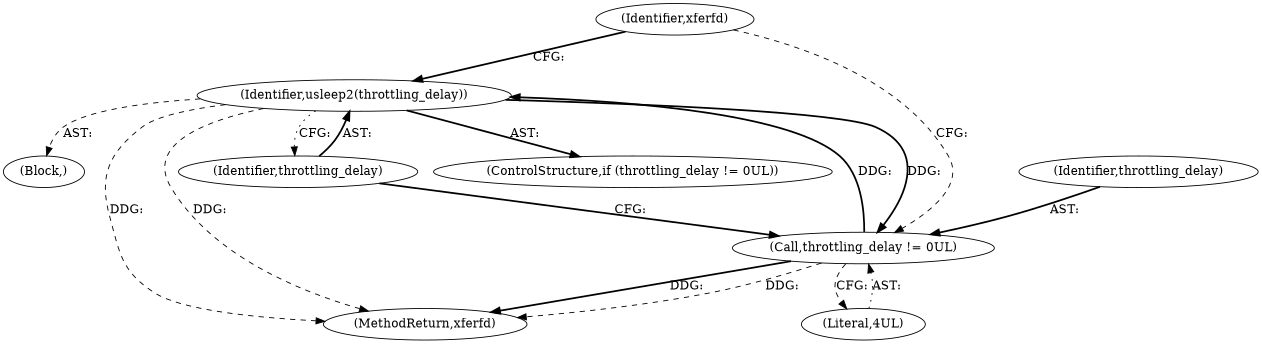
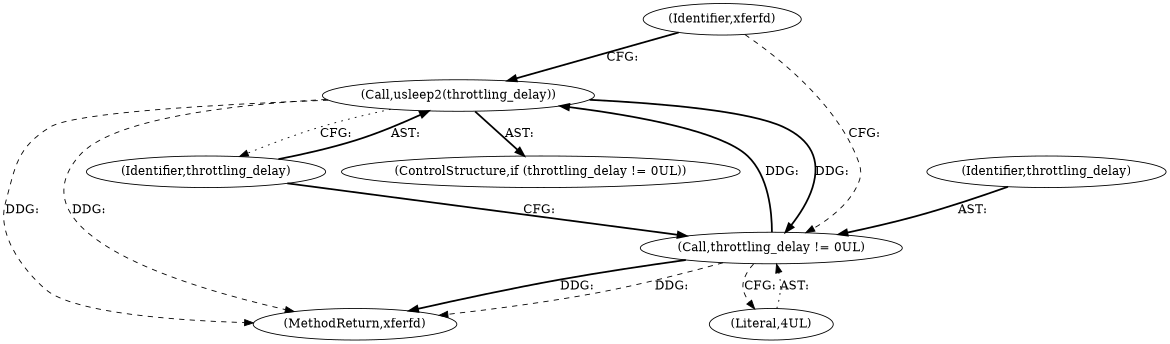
(354, 96) -> (458, 96)
(44, 172) -> none
